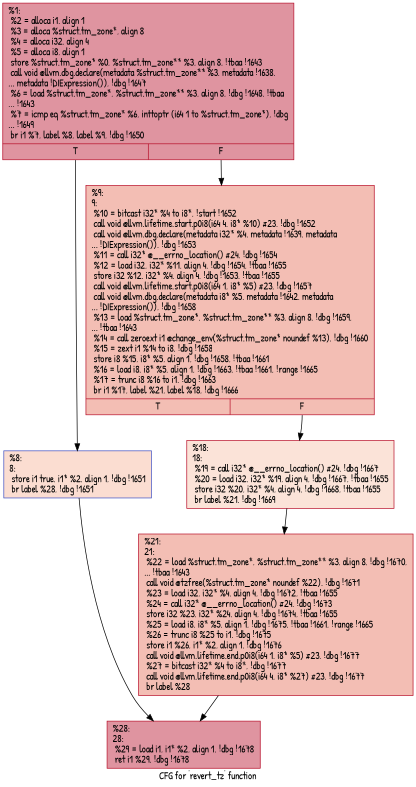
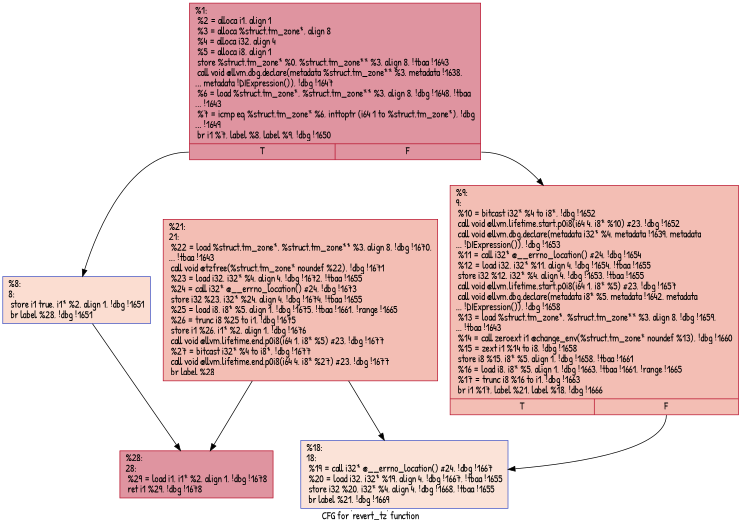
(164, 214) -> (526, 214)
(290, 474) -> (404, 474)
(286, 518) -> (365, 408)
